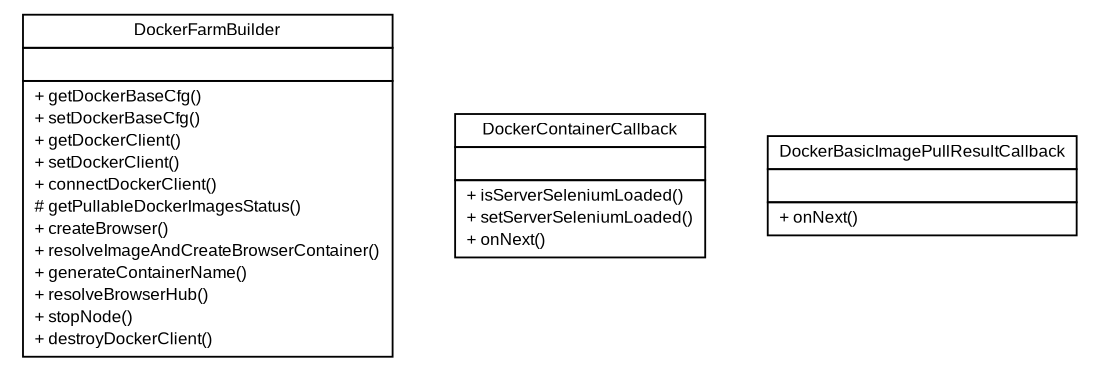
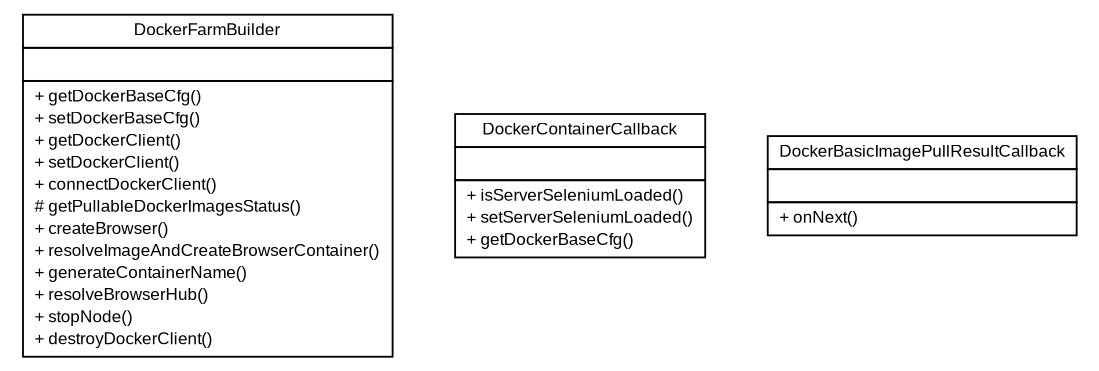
(507, 240) -> (551, 240)
